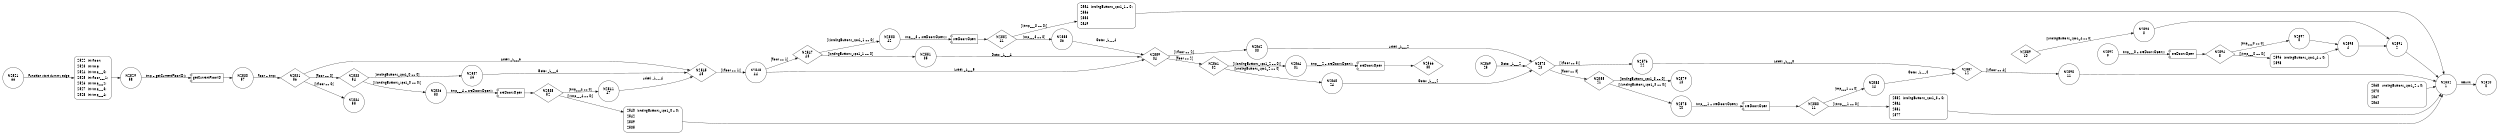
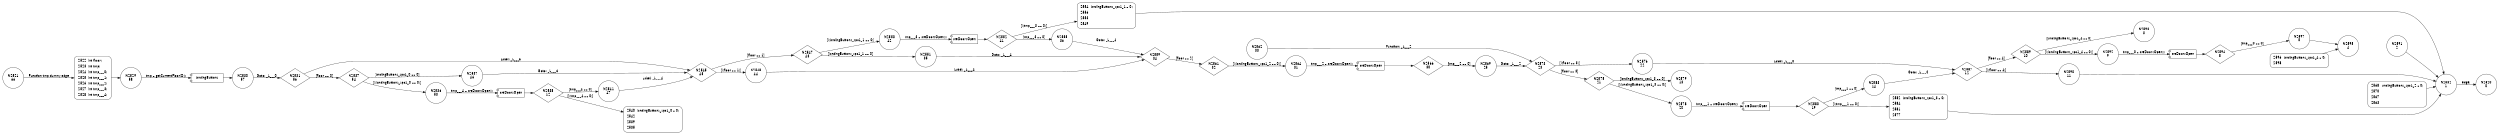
(2272, 21) -> none
(2372, 46) -> none
(1399, 47) -> (1399, 47)
(1206, 53) -> none
none -> (2068, 54)
(2250, 57) -> none
none -> (1995, 63)
(781, 64) -> (751, 59)
none -> (1458, 66)
(965, 70) -> (965, 70)
(49, 76) -> (49, 76)
(267, 76) -> (267, 76)
(98, 78) -> (98, 78)
(207, 78) -> (207, 78)
(354, 78) -> (354, 78)
(1599, 81) -> (1599, 81)
(1332, 83) -> none
(2466, 83) -> (2466, 83)
(548, 93) -> (548, 93)
(354, 102) -> none
(1814, 106) -> (1814, 106)
(1568, 124) -> none
